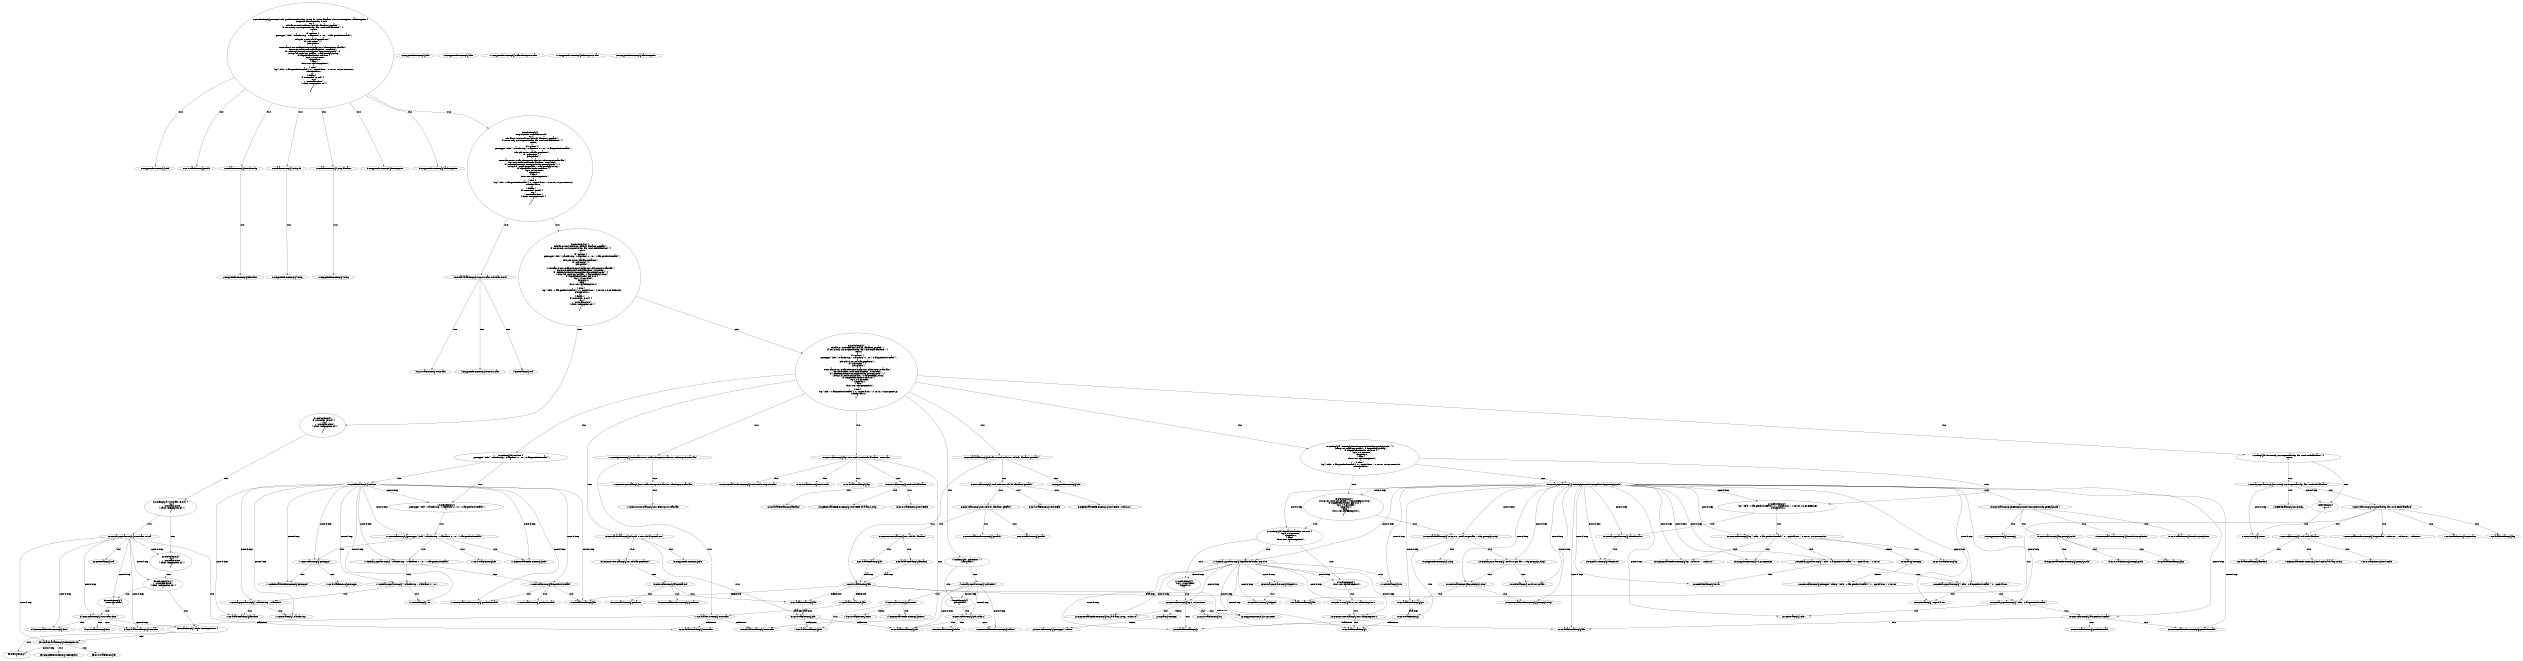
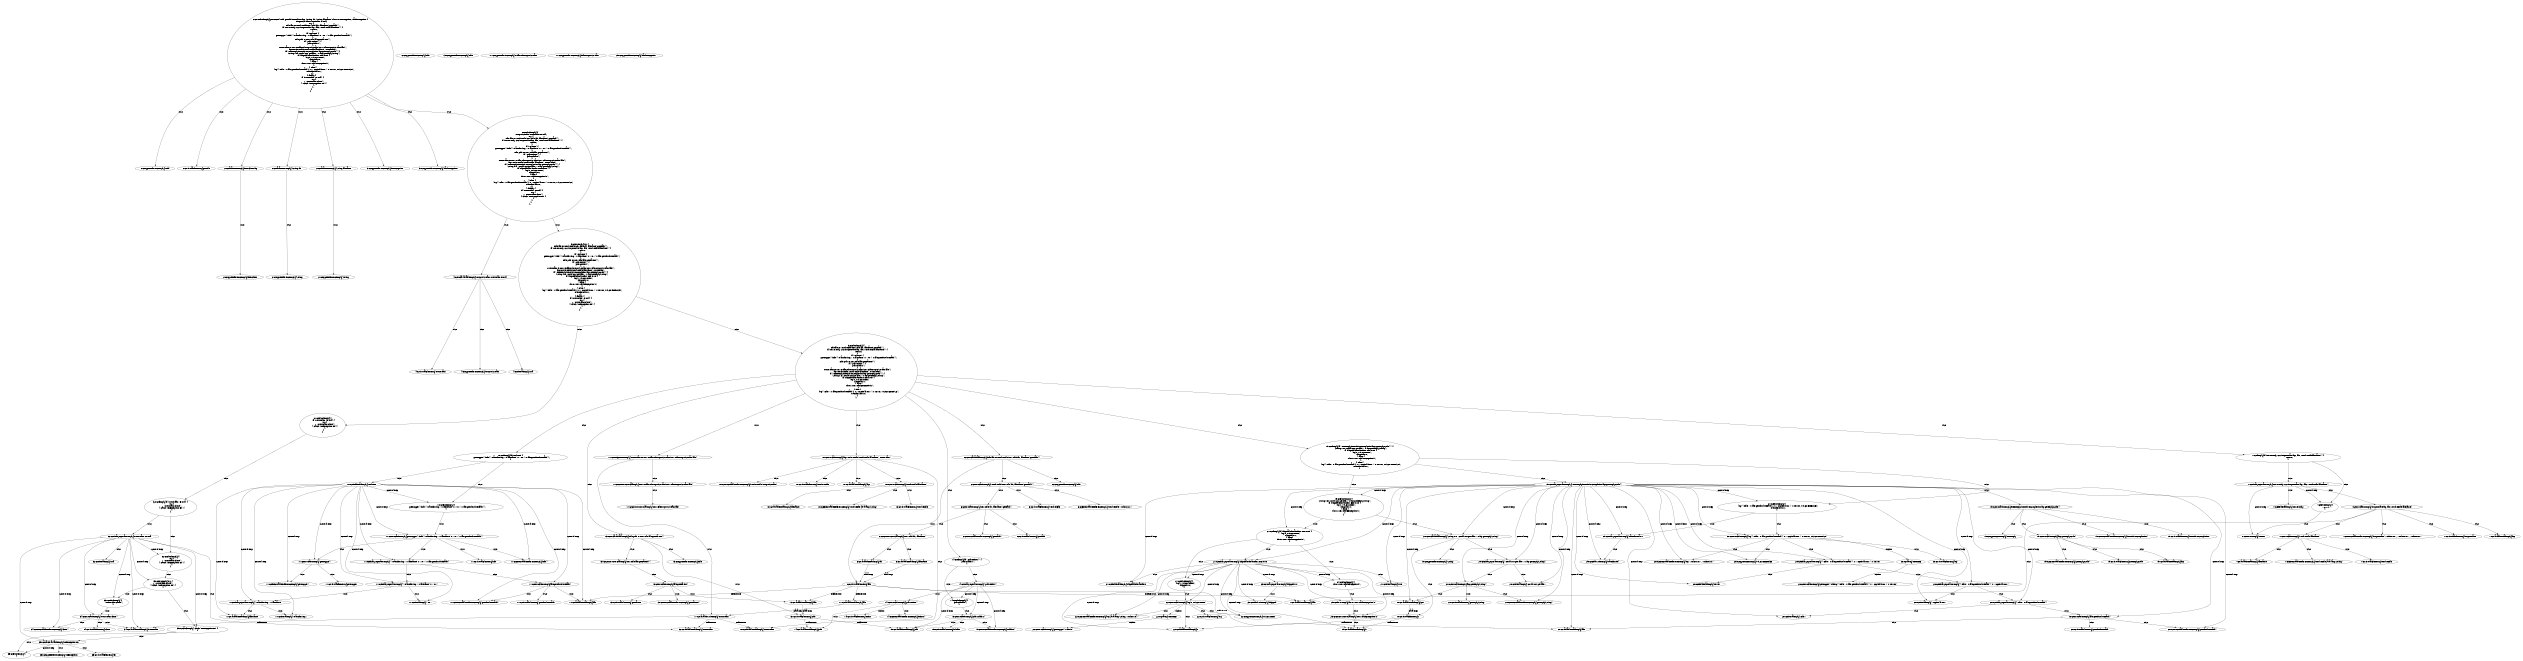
none -> (1126, 584)
(1150, 594) -> (1150, 594)
none -> (1466, 603)
(142, 624) -> (195, 560)
